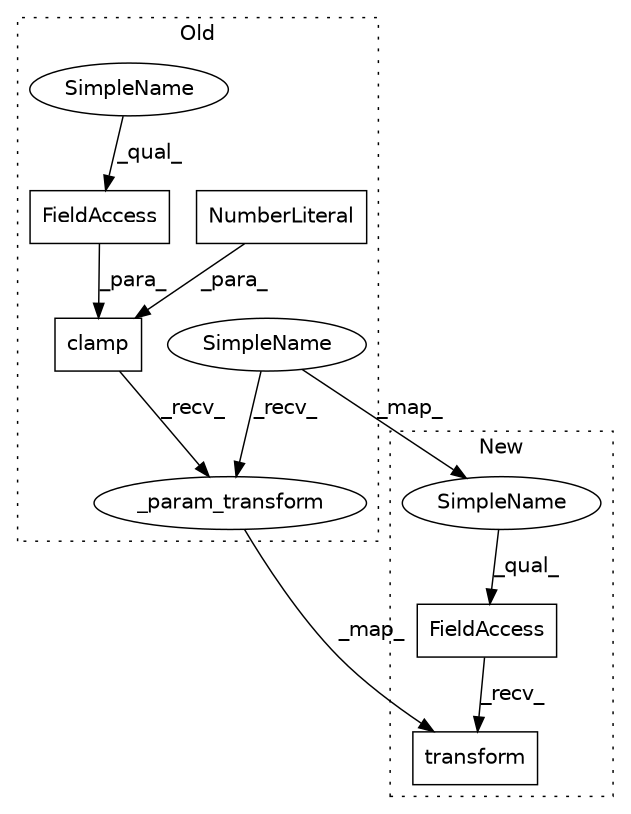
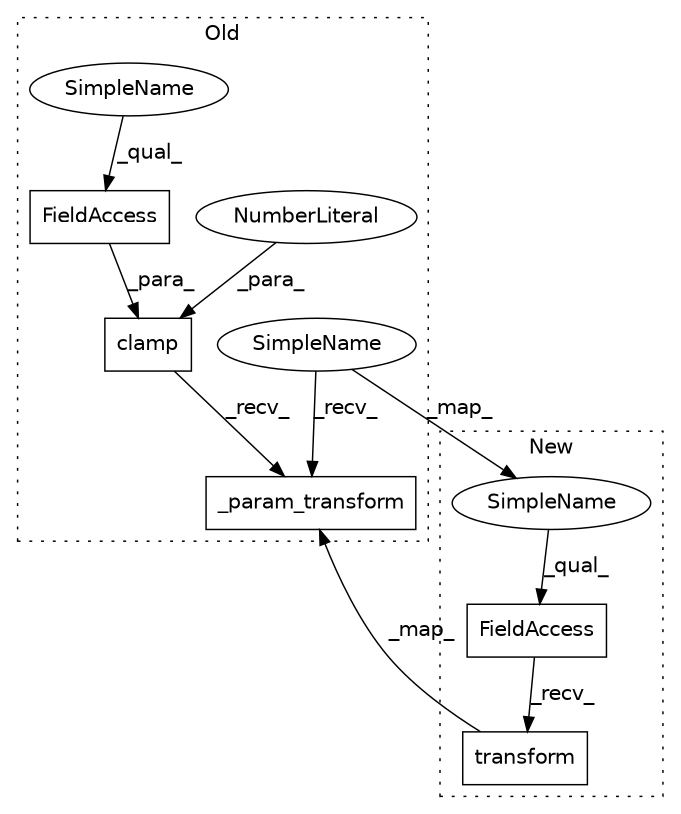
(282, 217) -> (307, 217)
(230, 503) -> (311, 503)
(321, 638) -> (385, 652)
